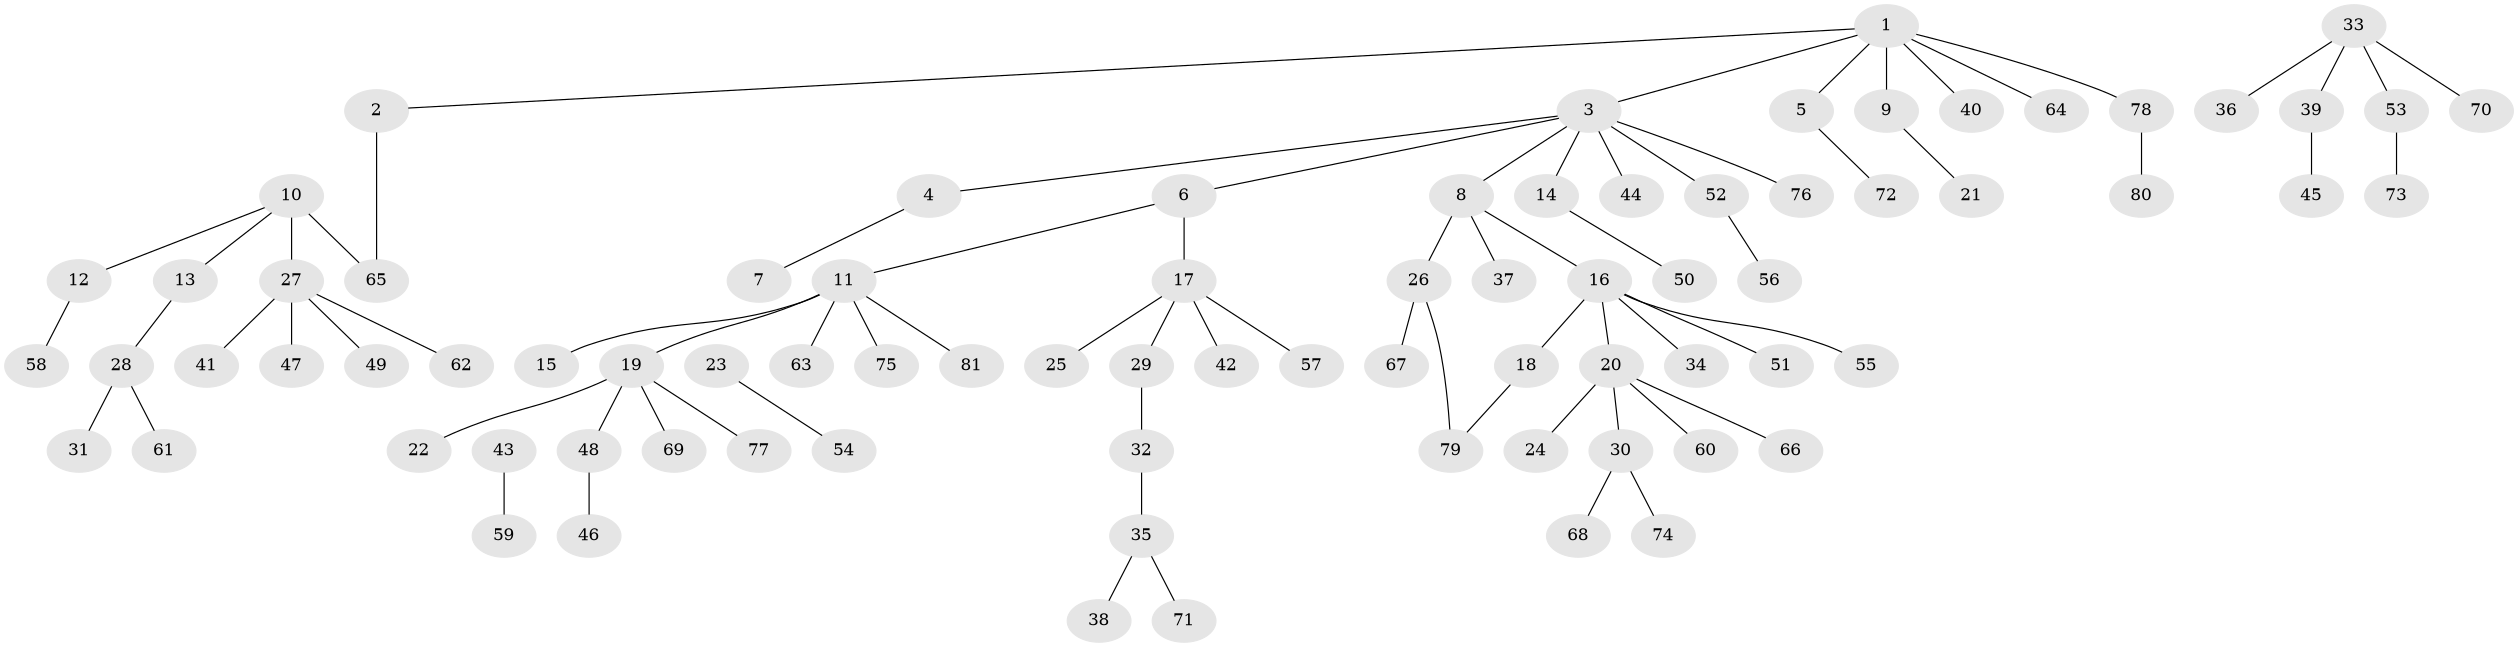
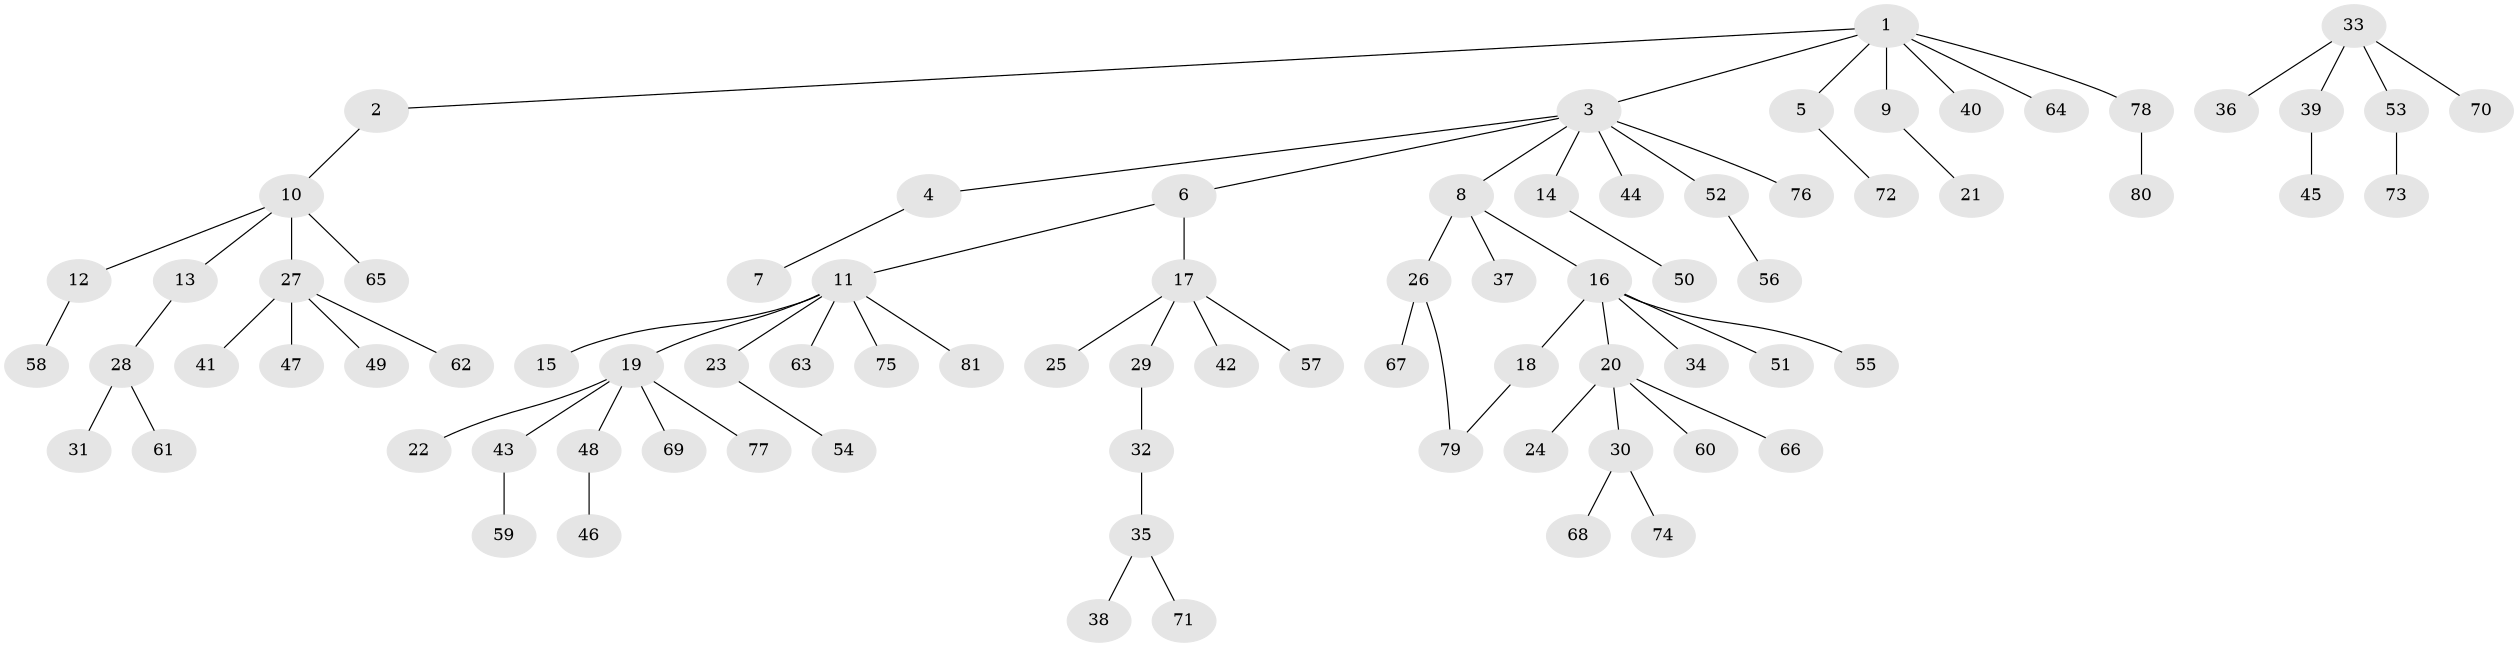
(377, 196) -> (334, 153)
none -> (780, 324)
none -> (568, 409)
